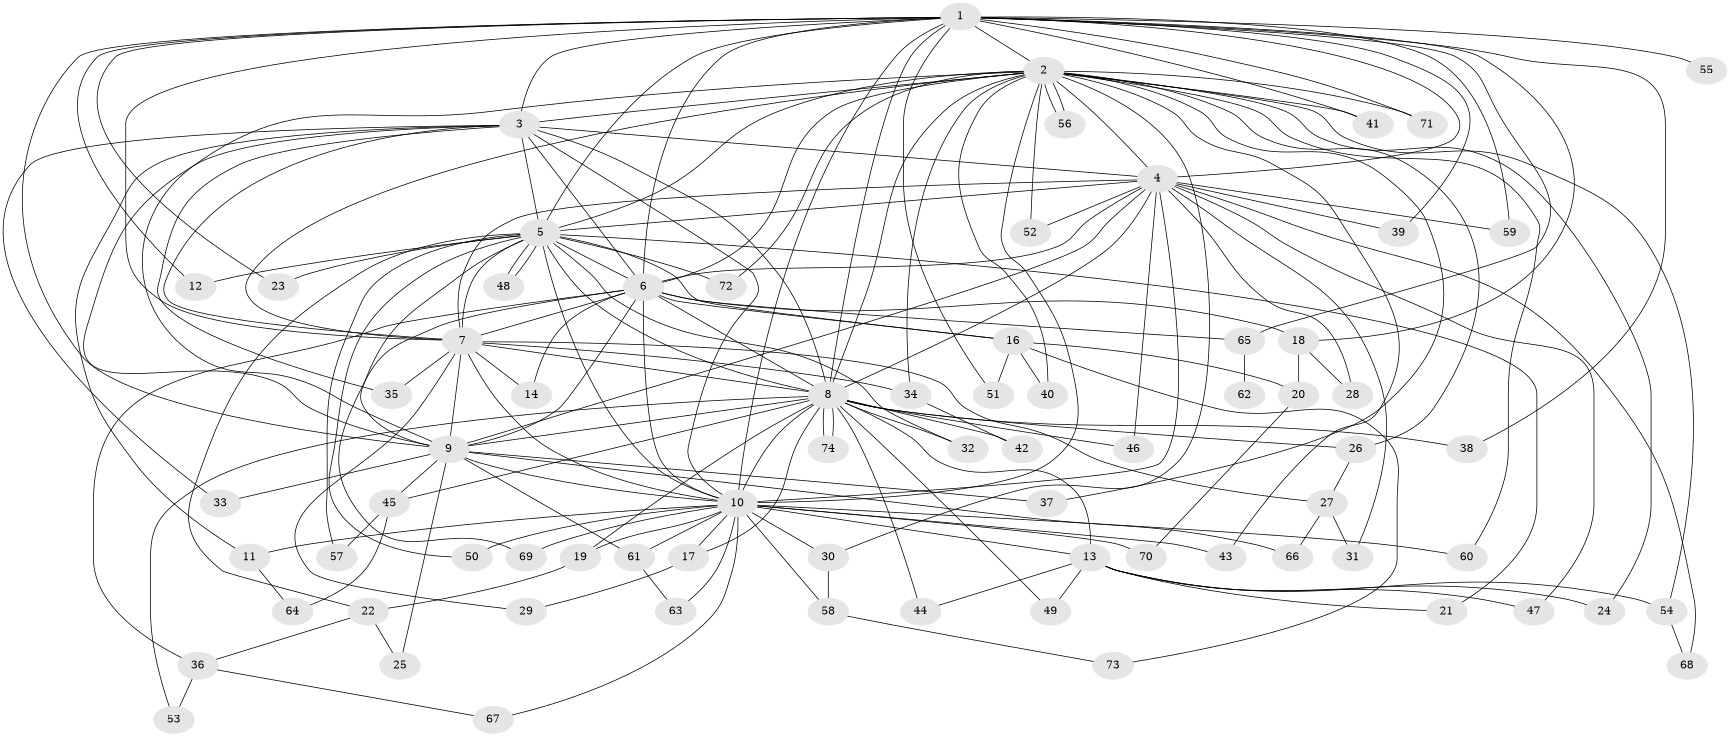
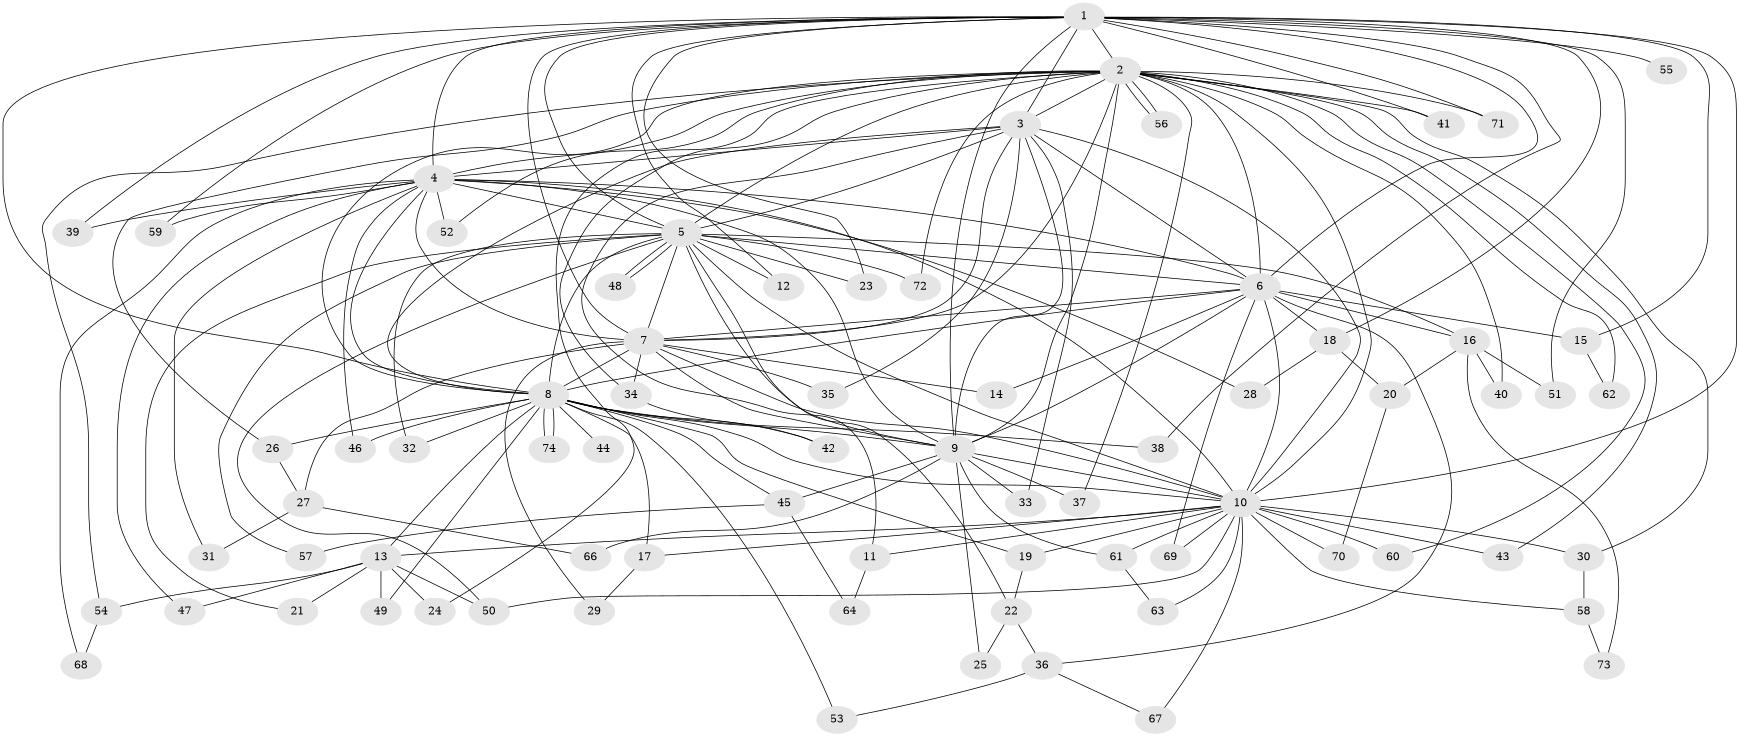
none -> (1414, 182)
(1245, 341) -> (1581, 341)
(1005, 585) -> (435, 585)
